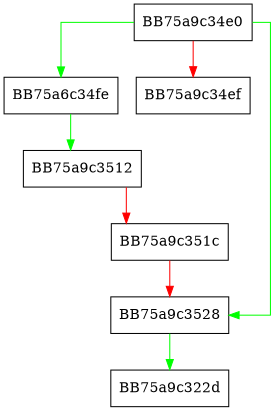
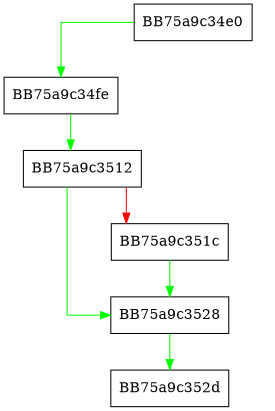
(61, 96) -> (61, 96)
(193, 96) -> none
(270, 175) -> (67, 268)
(170, 273) -> (170, 273)
(170, 388) -> (170, 388)
